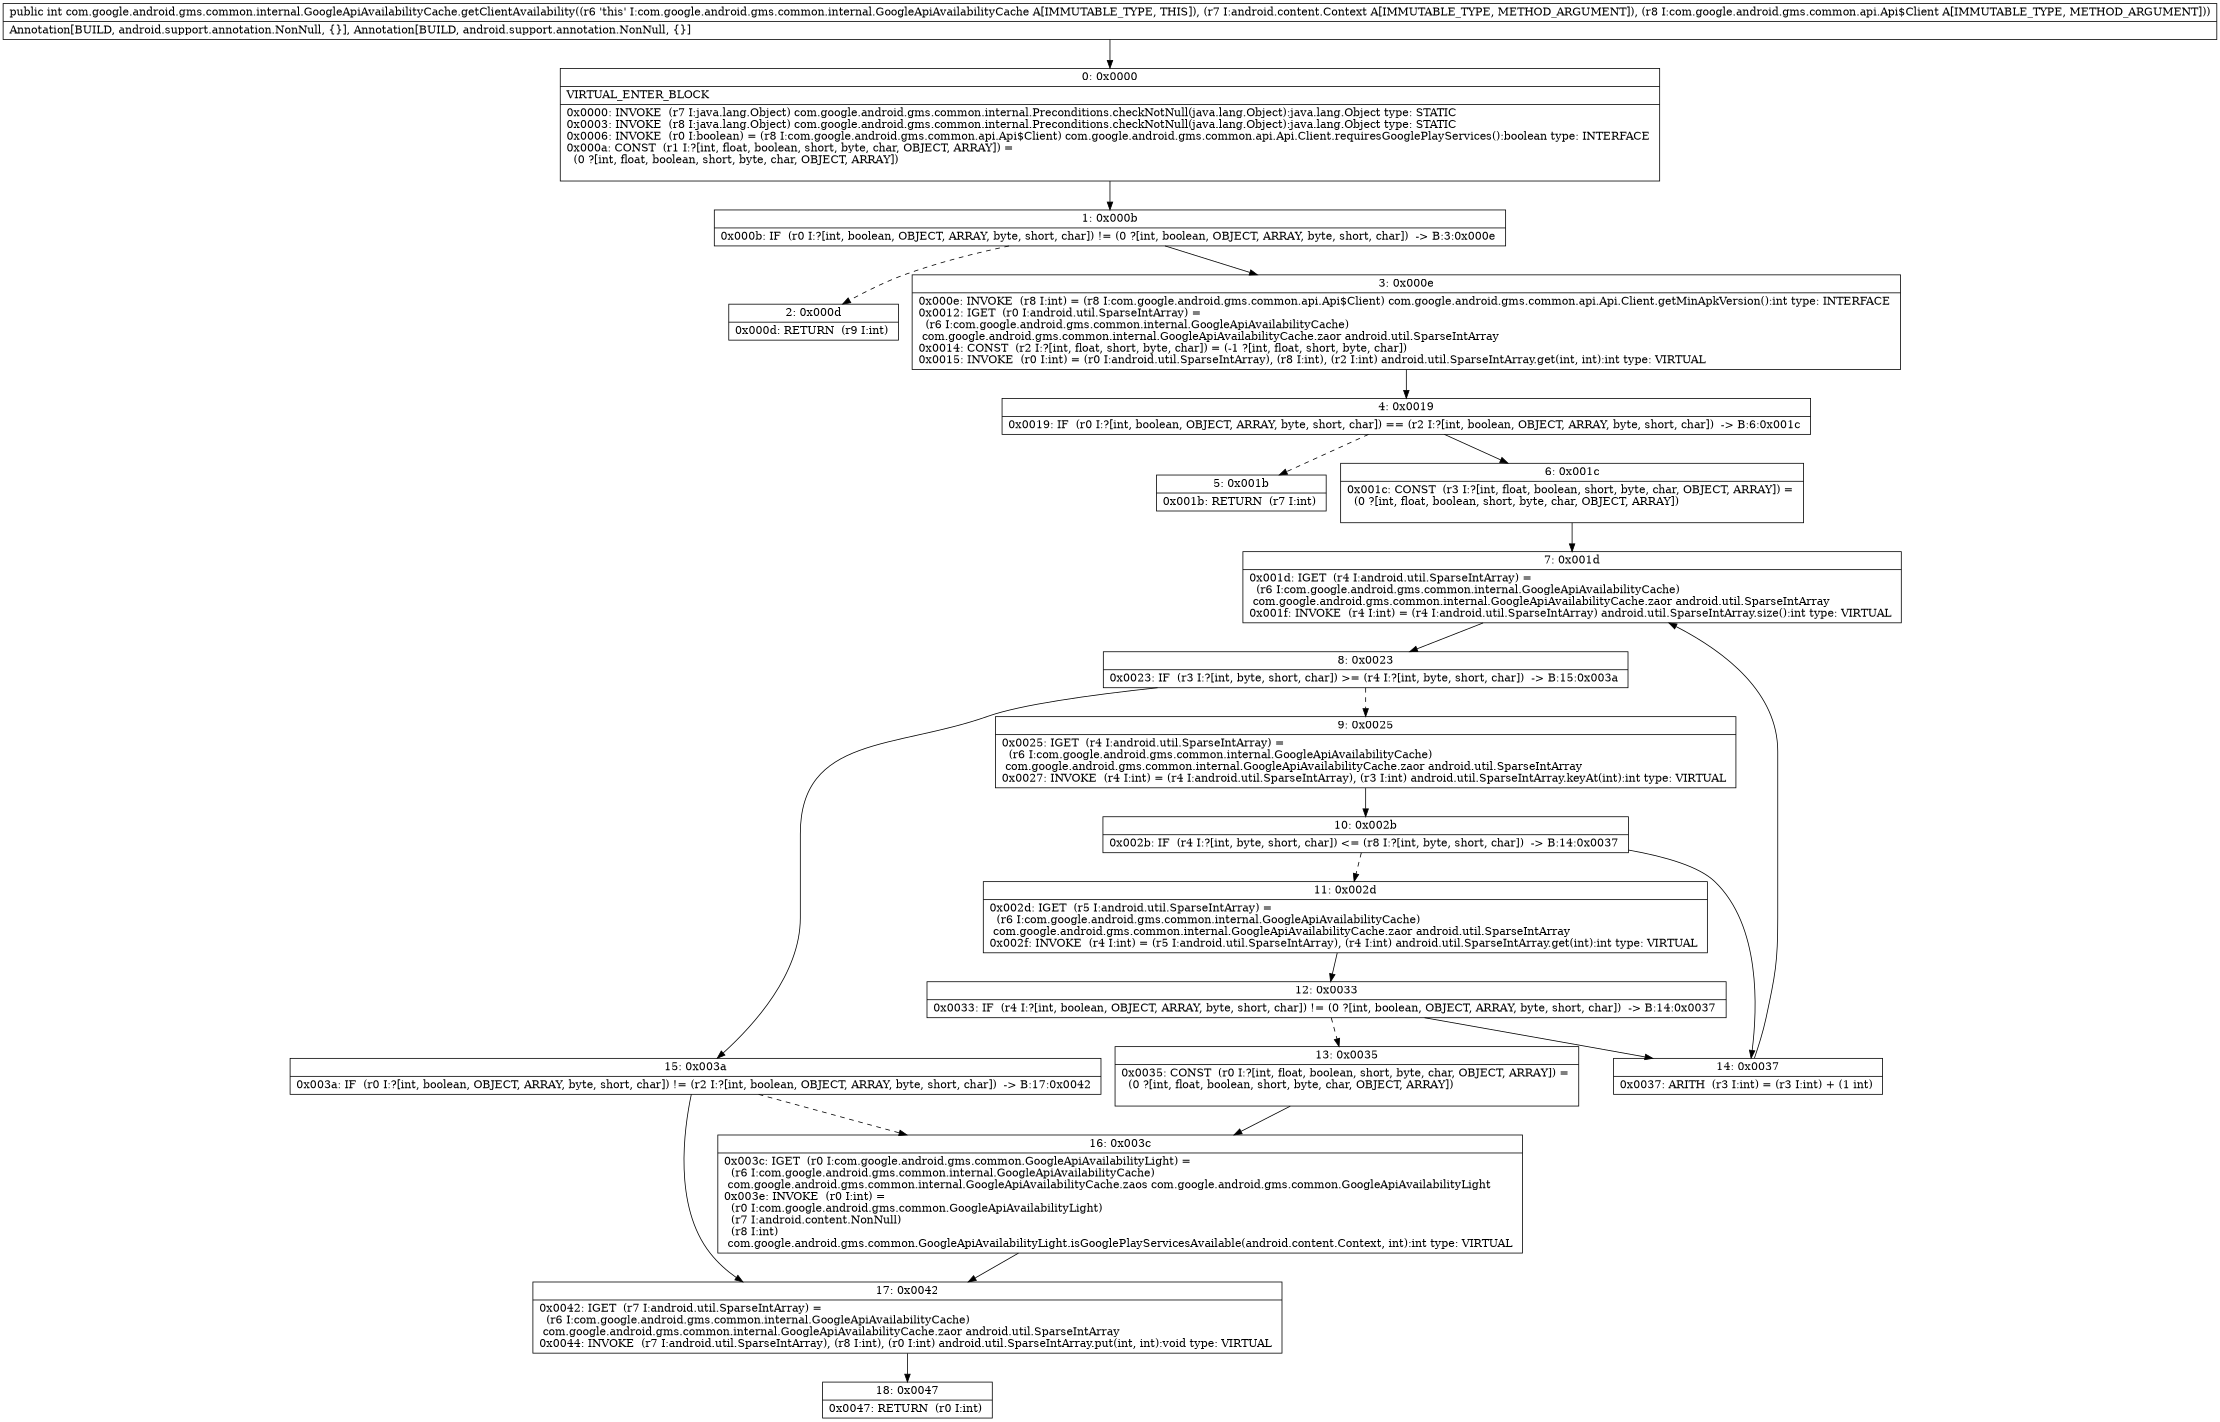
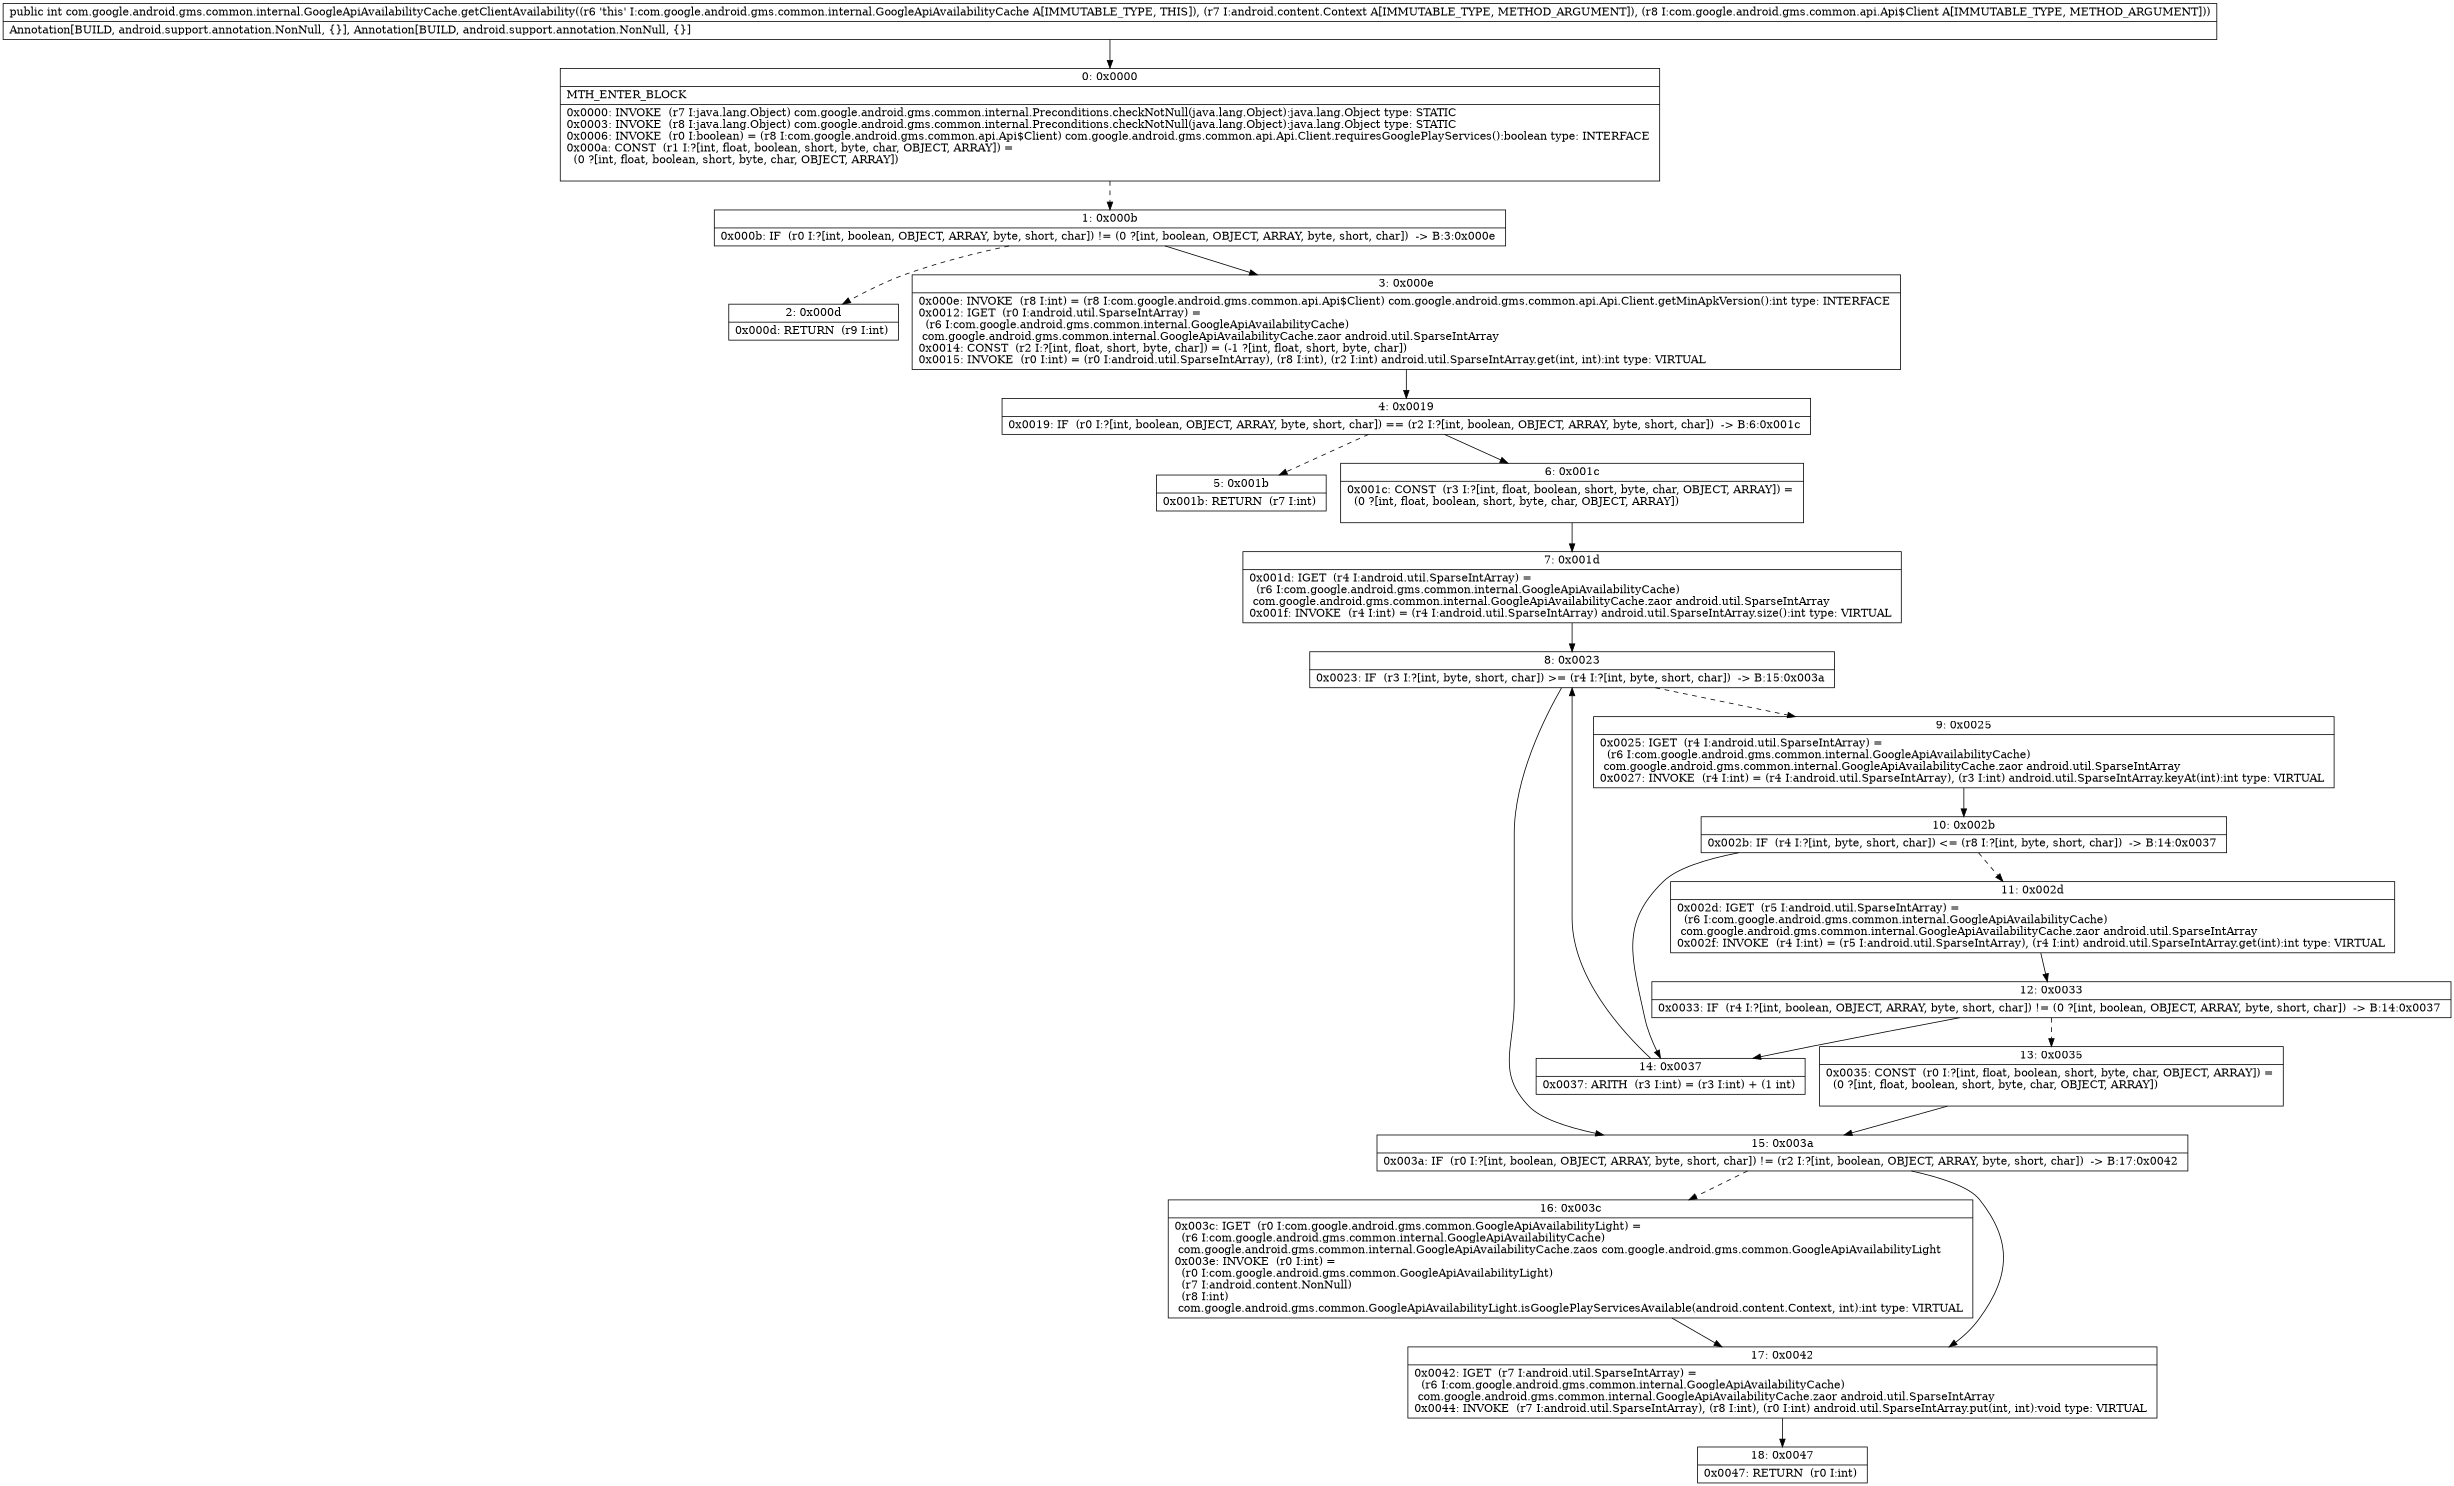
(638, 95) -> (627, 95)
(1110, 192) -> (1110, 192)
(1778, 821) -> (1572, 889)
(1266, 1119) -> (1900, 1119)
